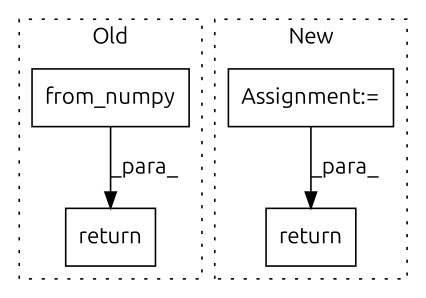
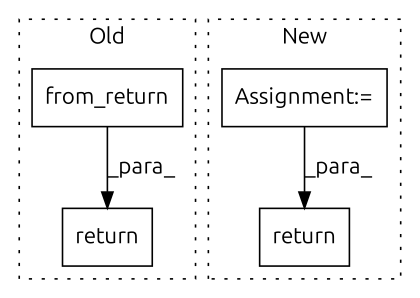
(111, 98) -> (107, 98)
